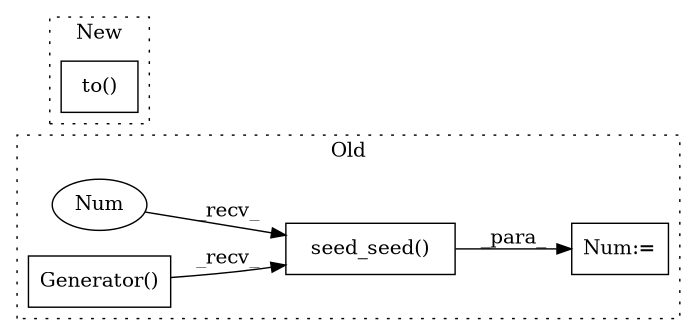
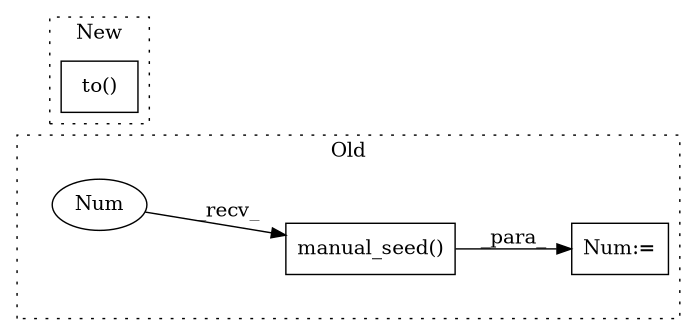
(370, 249) -> (370, 249)
(100, 282) -> none
